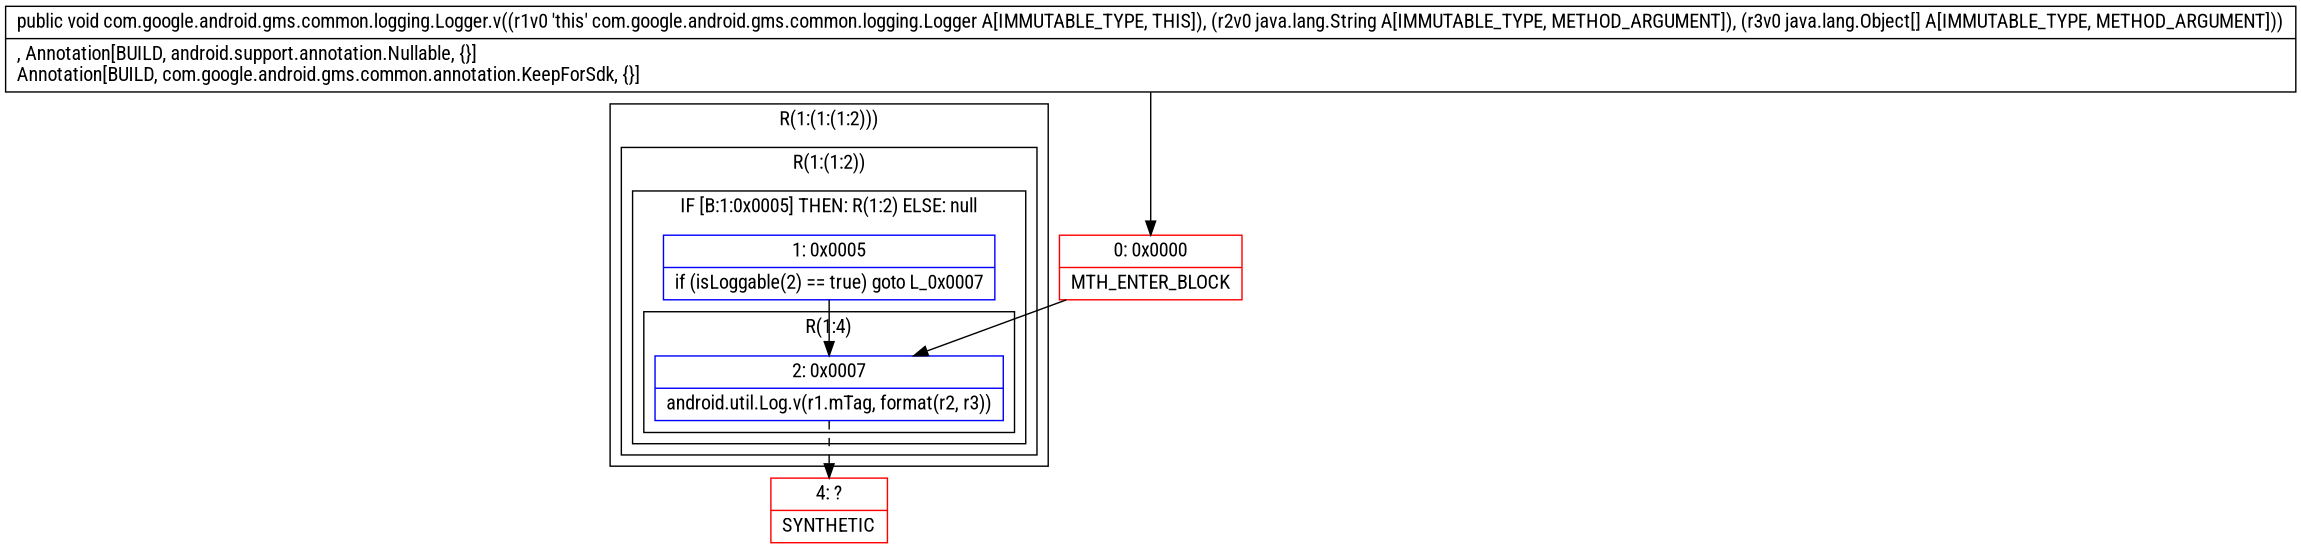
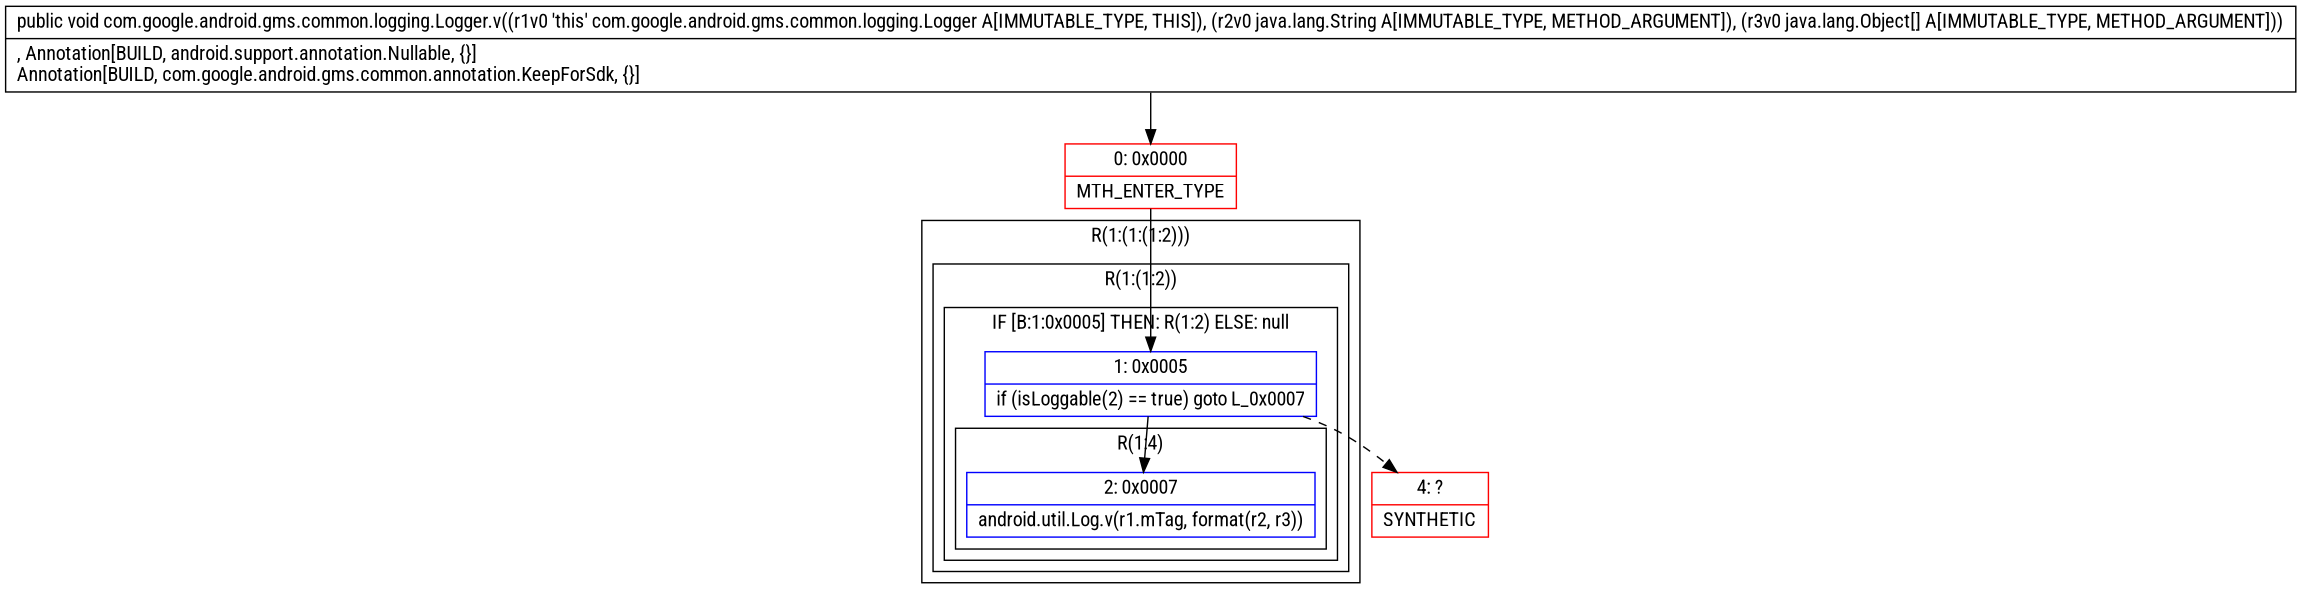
(1151, 283) -> (1151, 192)
(997, 325) -> (1151, 273)
(829, 442) -> (1347, 436)
